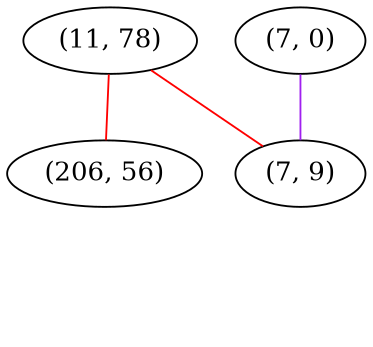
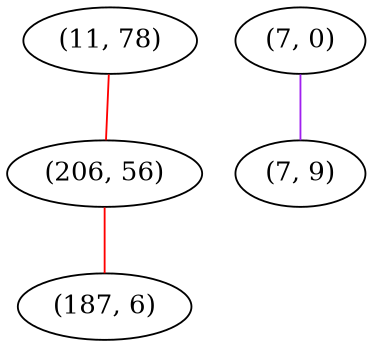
(207, 108) -> none
none -> (105, 307)
